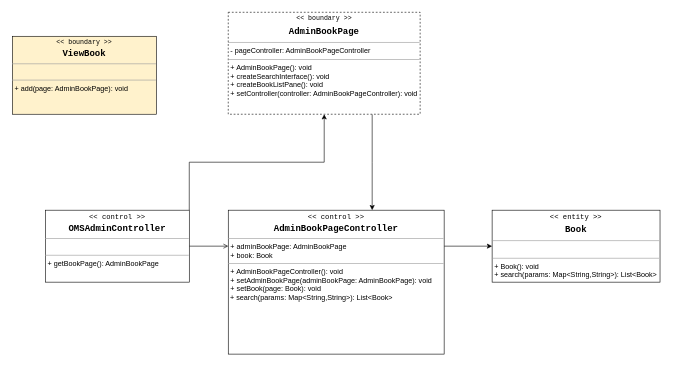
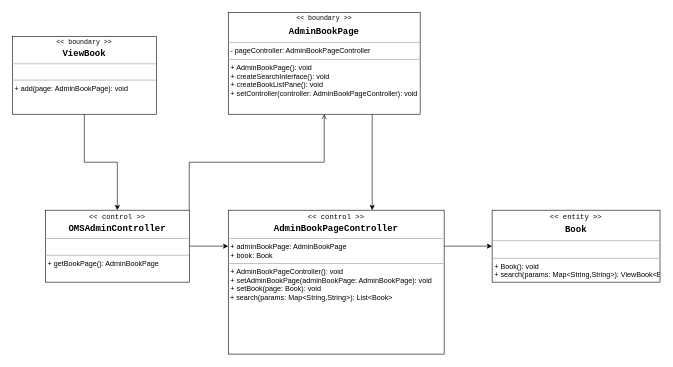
(324, 63) -> (324, 63)
(84, 75) -> (84, 75)
(324, 119) -> (324, 118)
none -> (84, 161)
(581, 228) -> (589, 228)
(224, 246) -> (222, 246)
